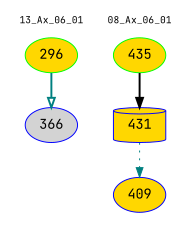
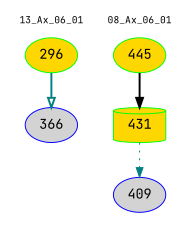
(140, 55) -> (140, 55)
(140, 125) -> (140, 125)
(140, 195) -> (140, 195)
